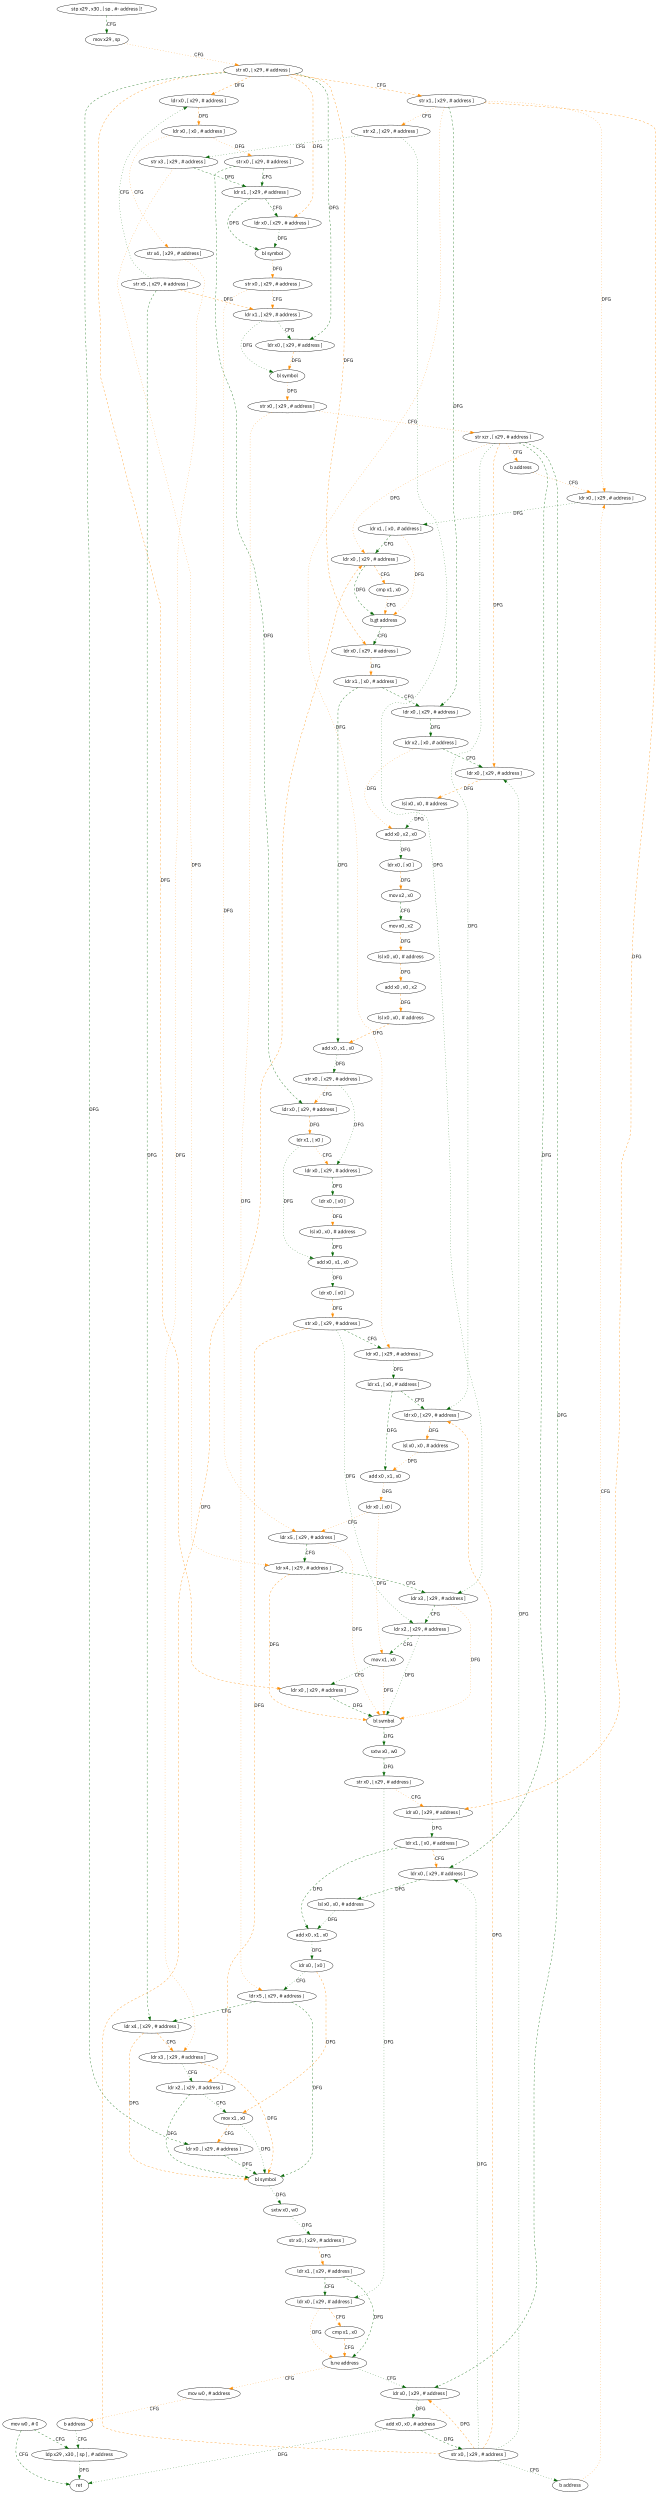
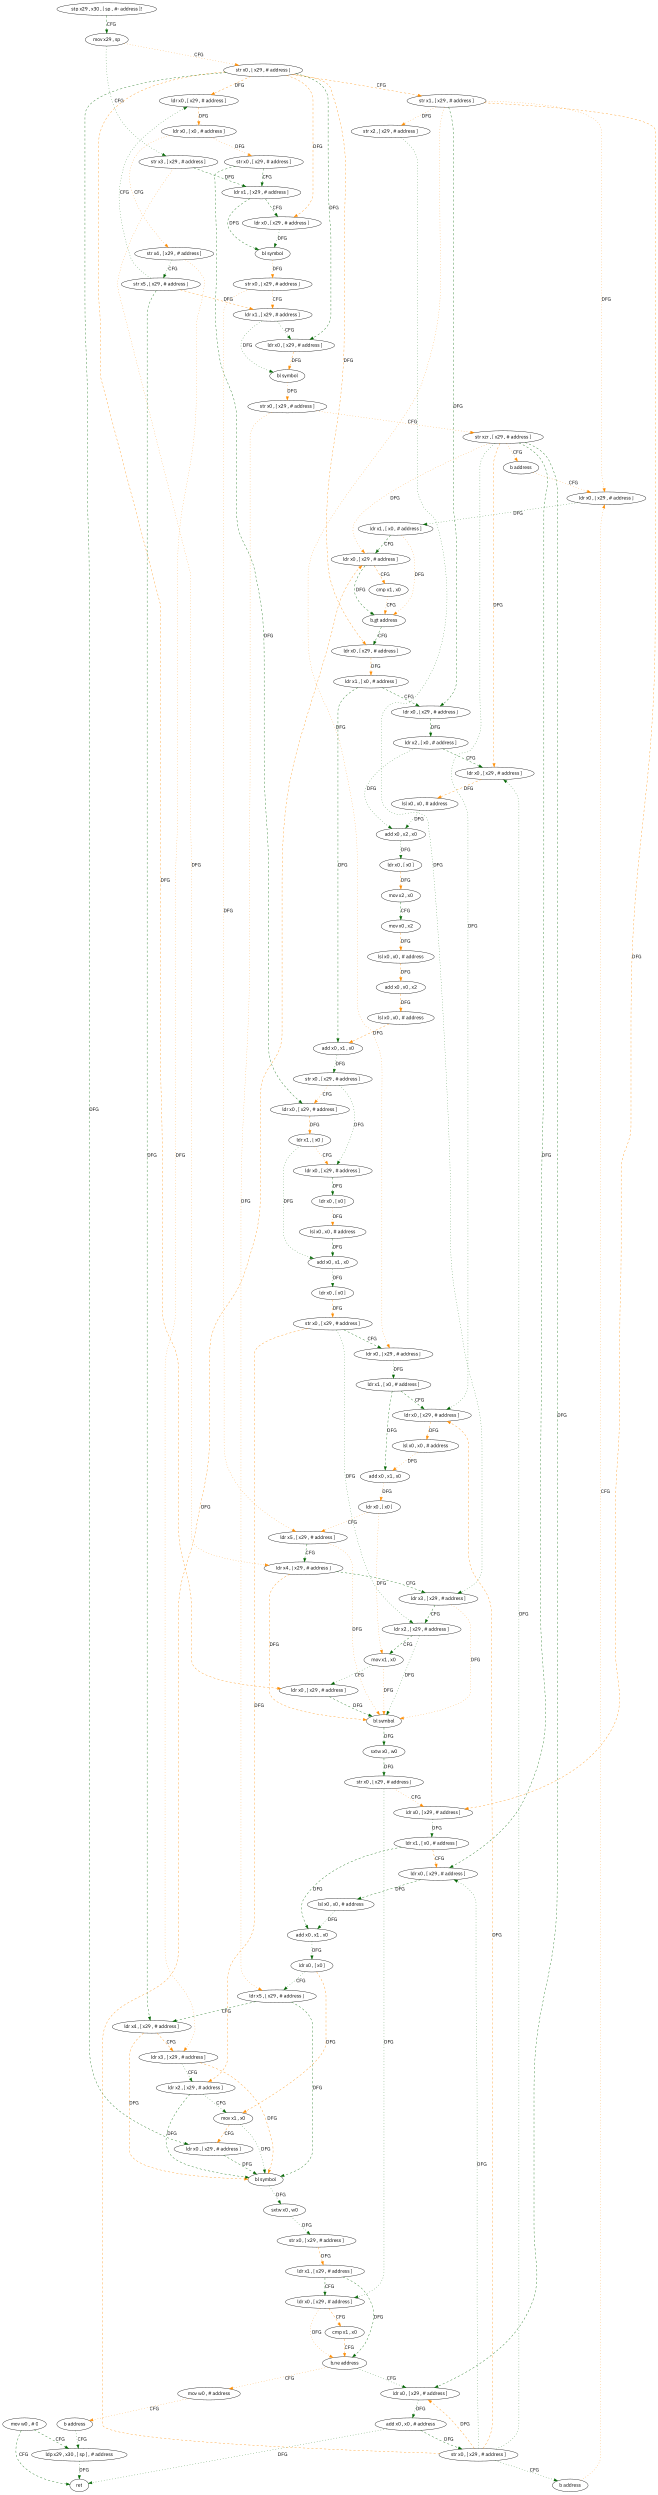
(427, 116) -> (427, 116)
(285, 146) -> (117, 113)
none -> (168, 267)
(370, 781) -> (370, 781)
